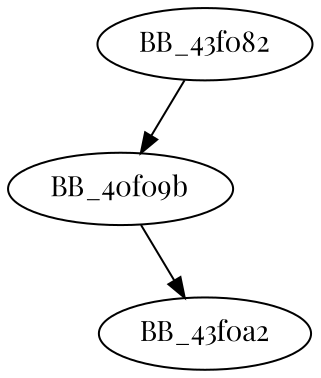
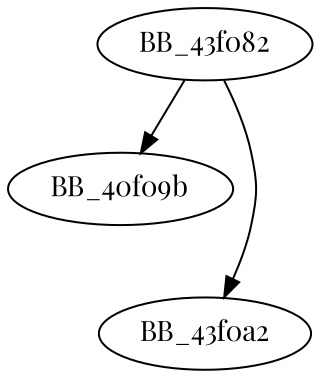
(158, 253) -> (256, 179)
